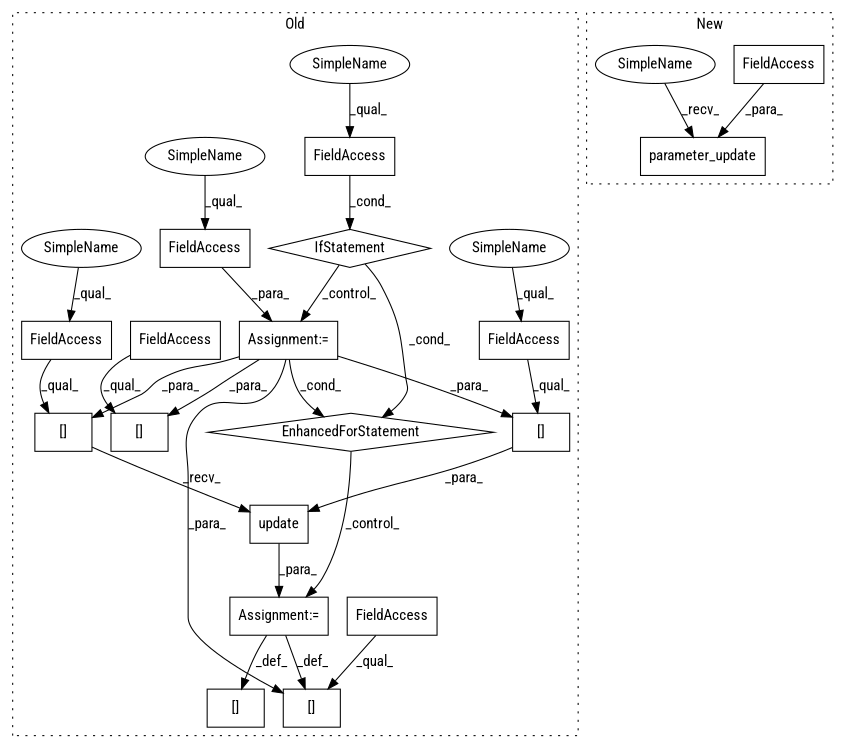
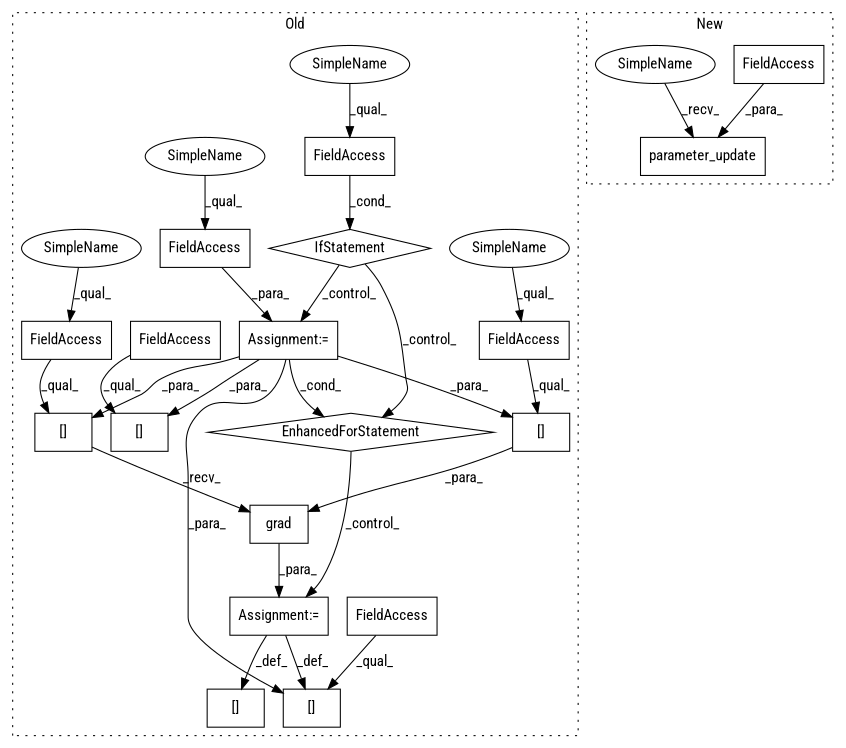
(430, 340) -> (430, 340)
(279, 524) -> (279, 524)
